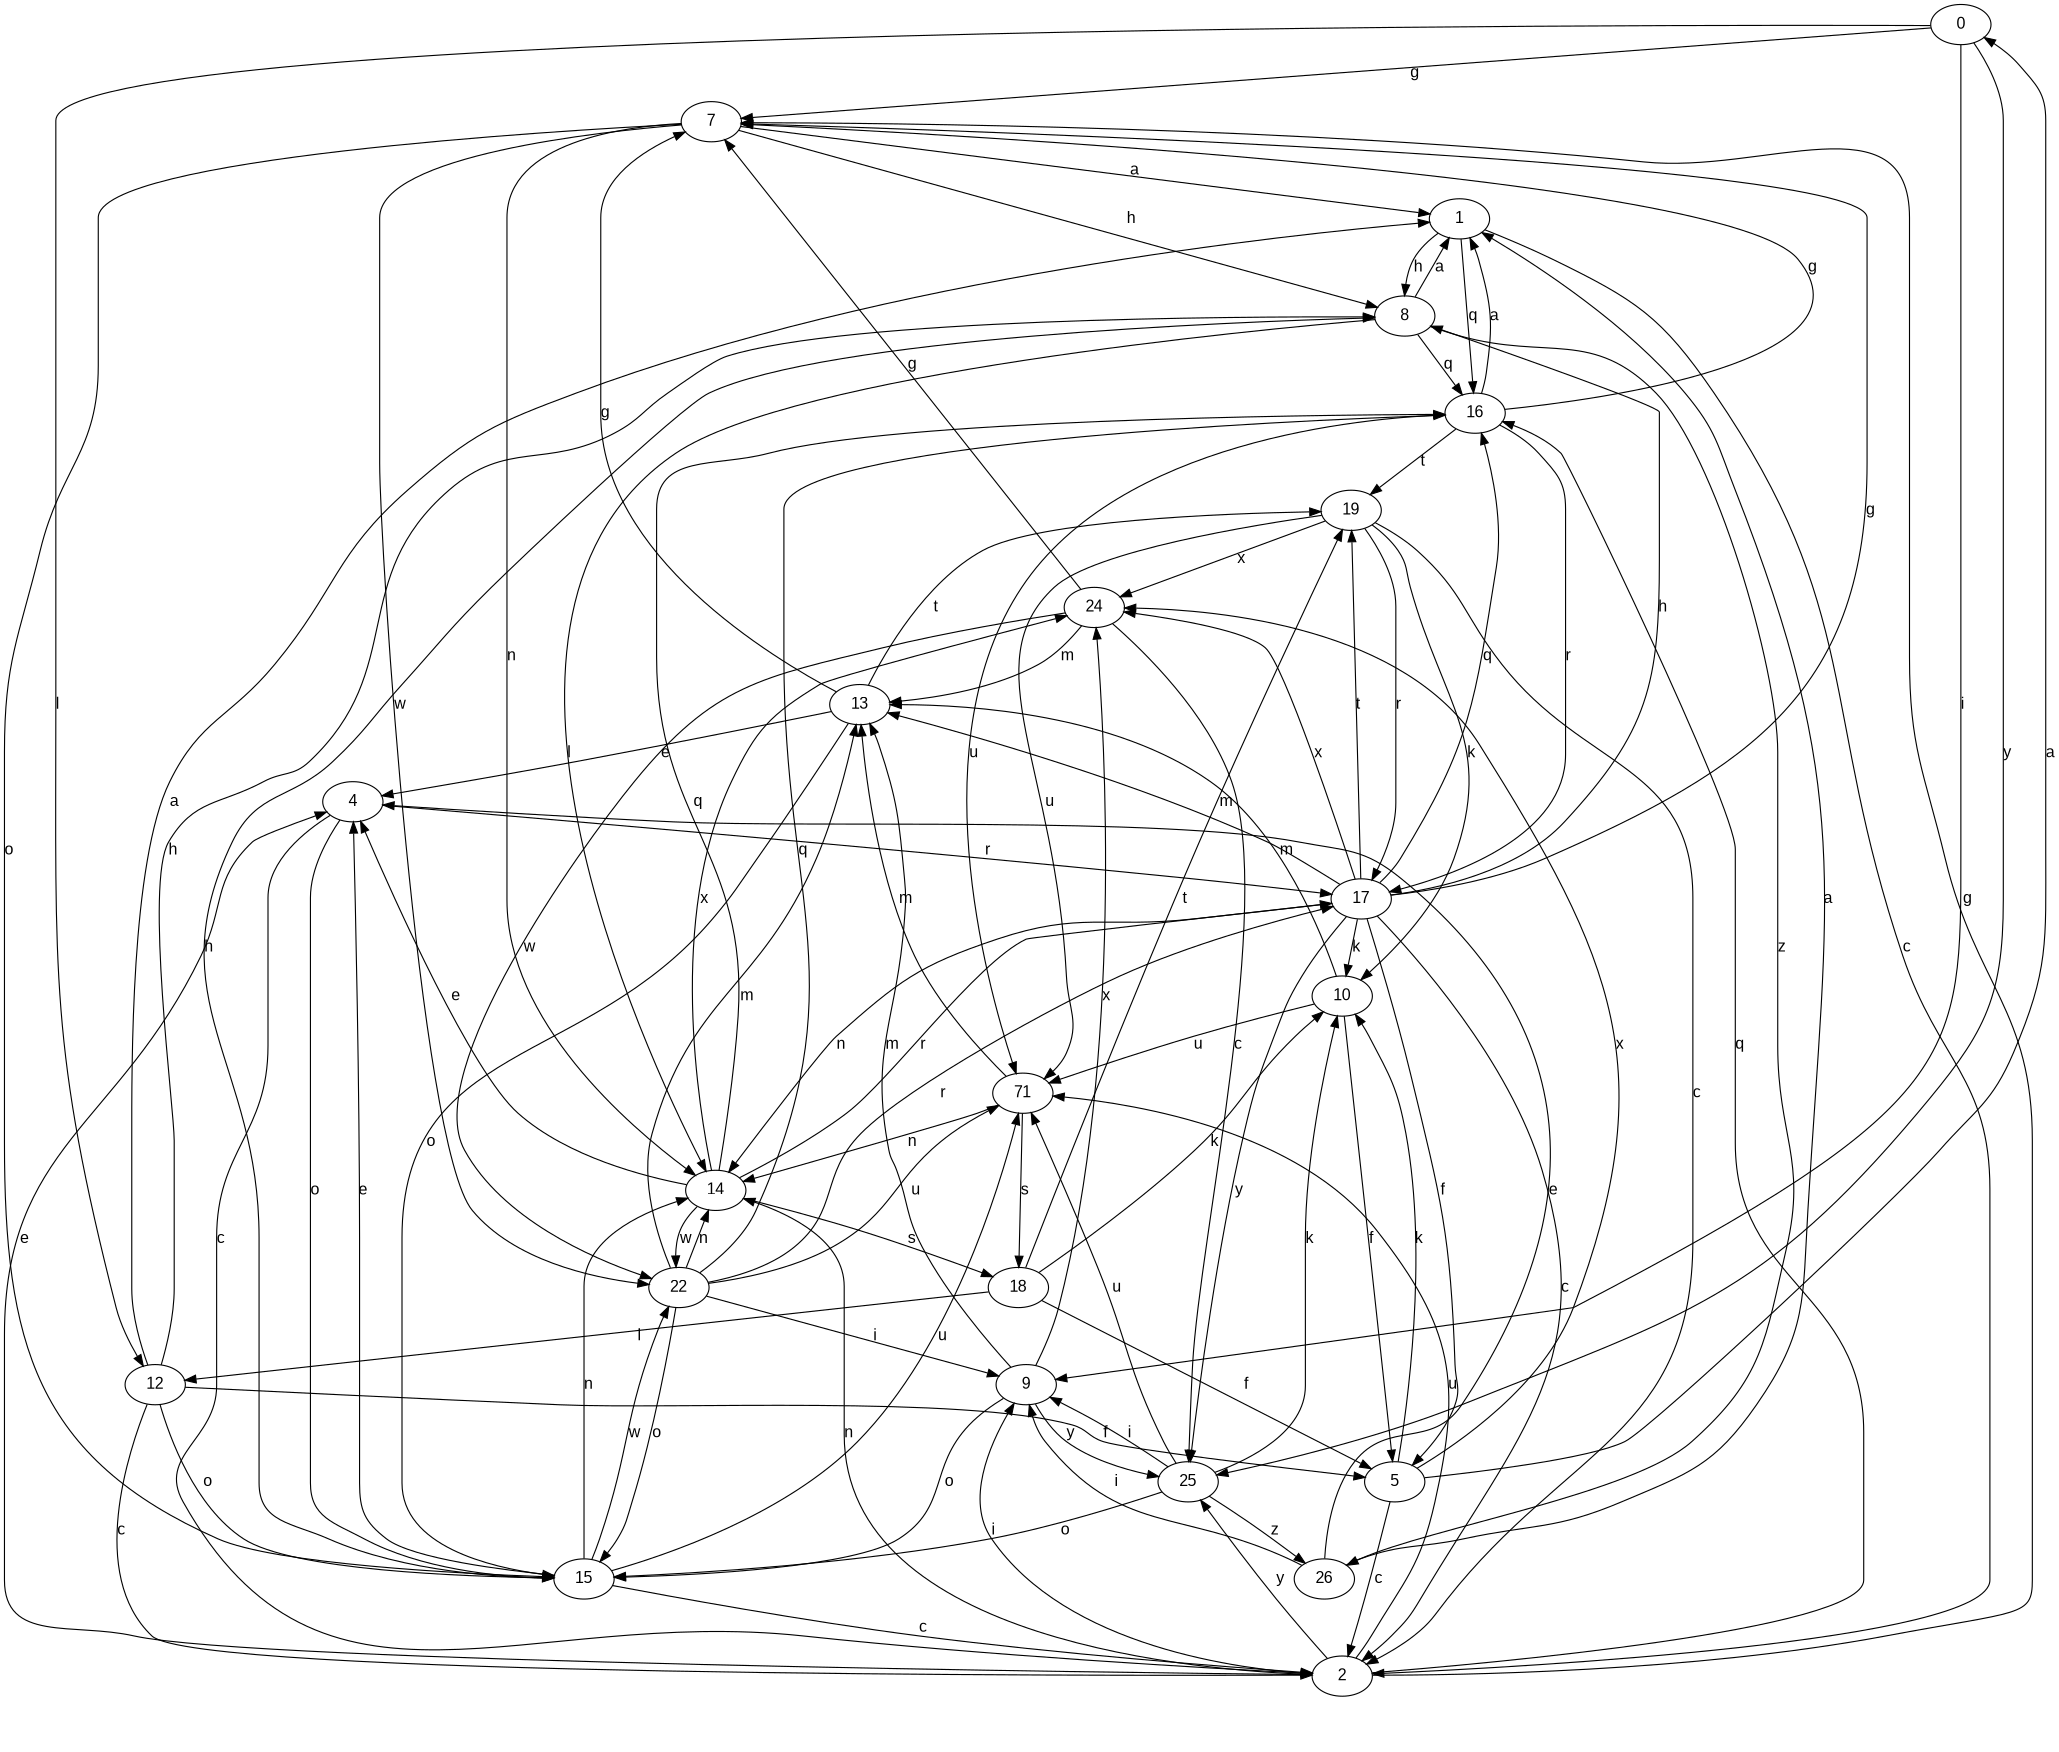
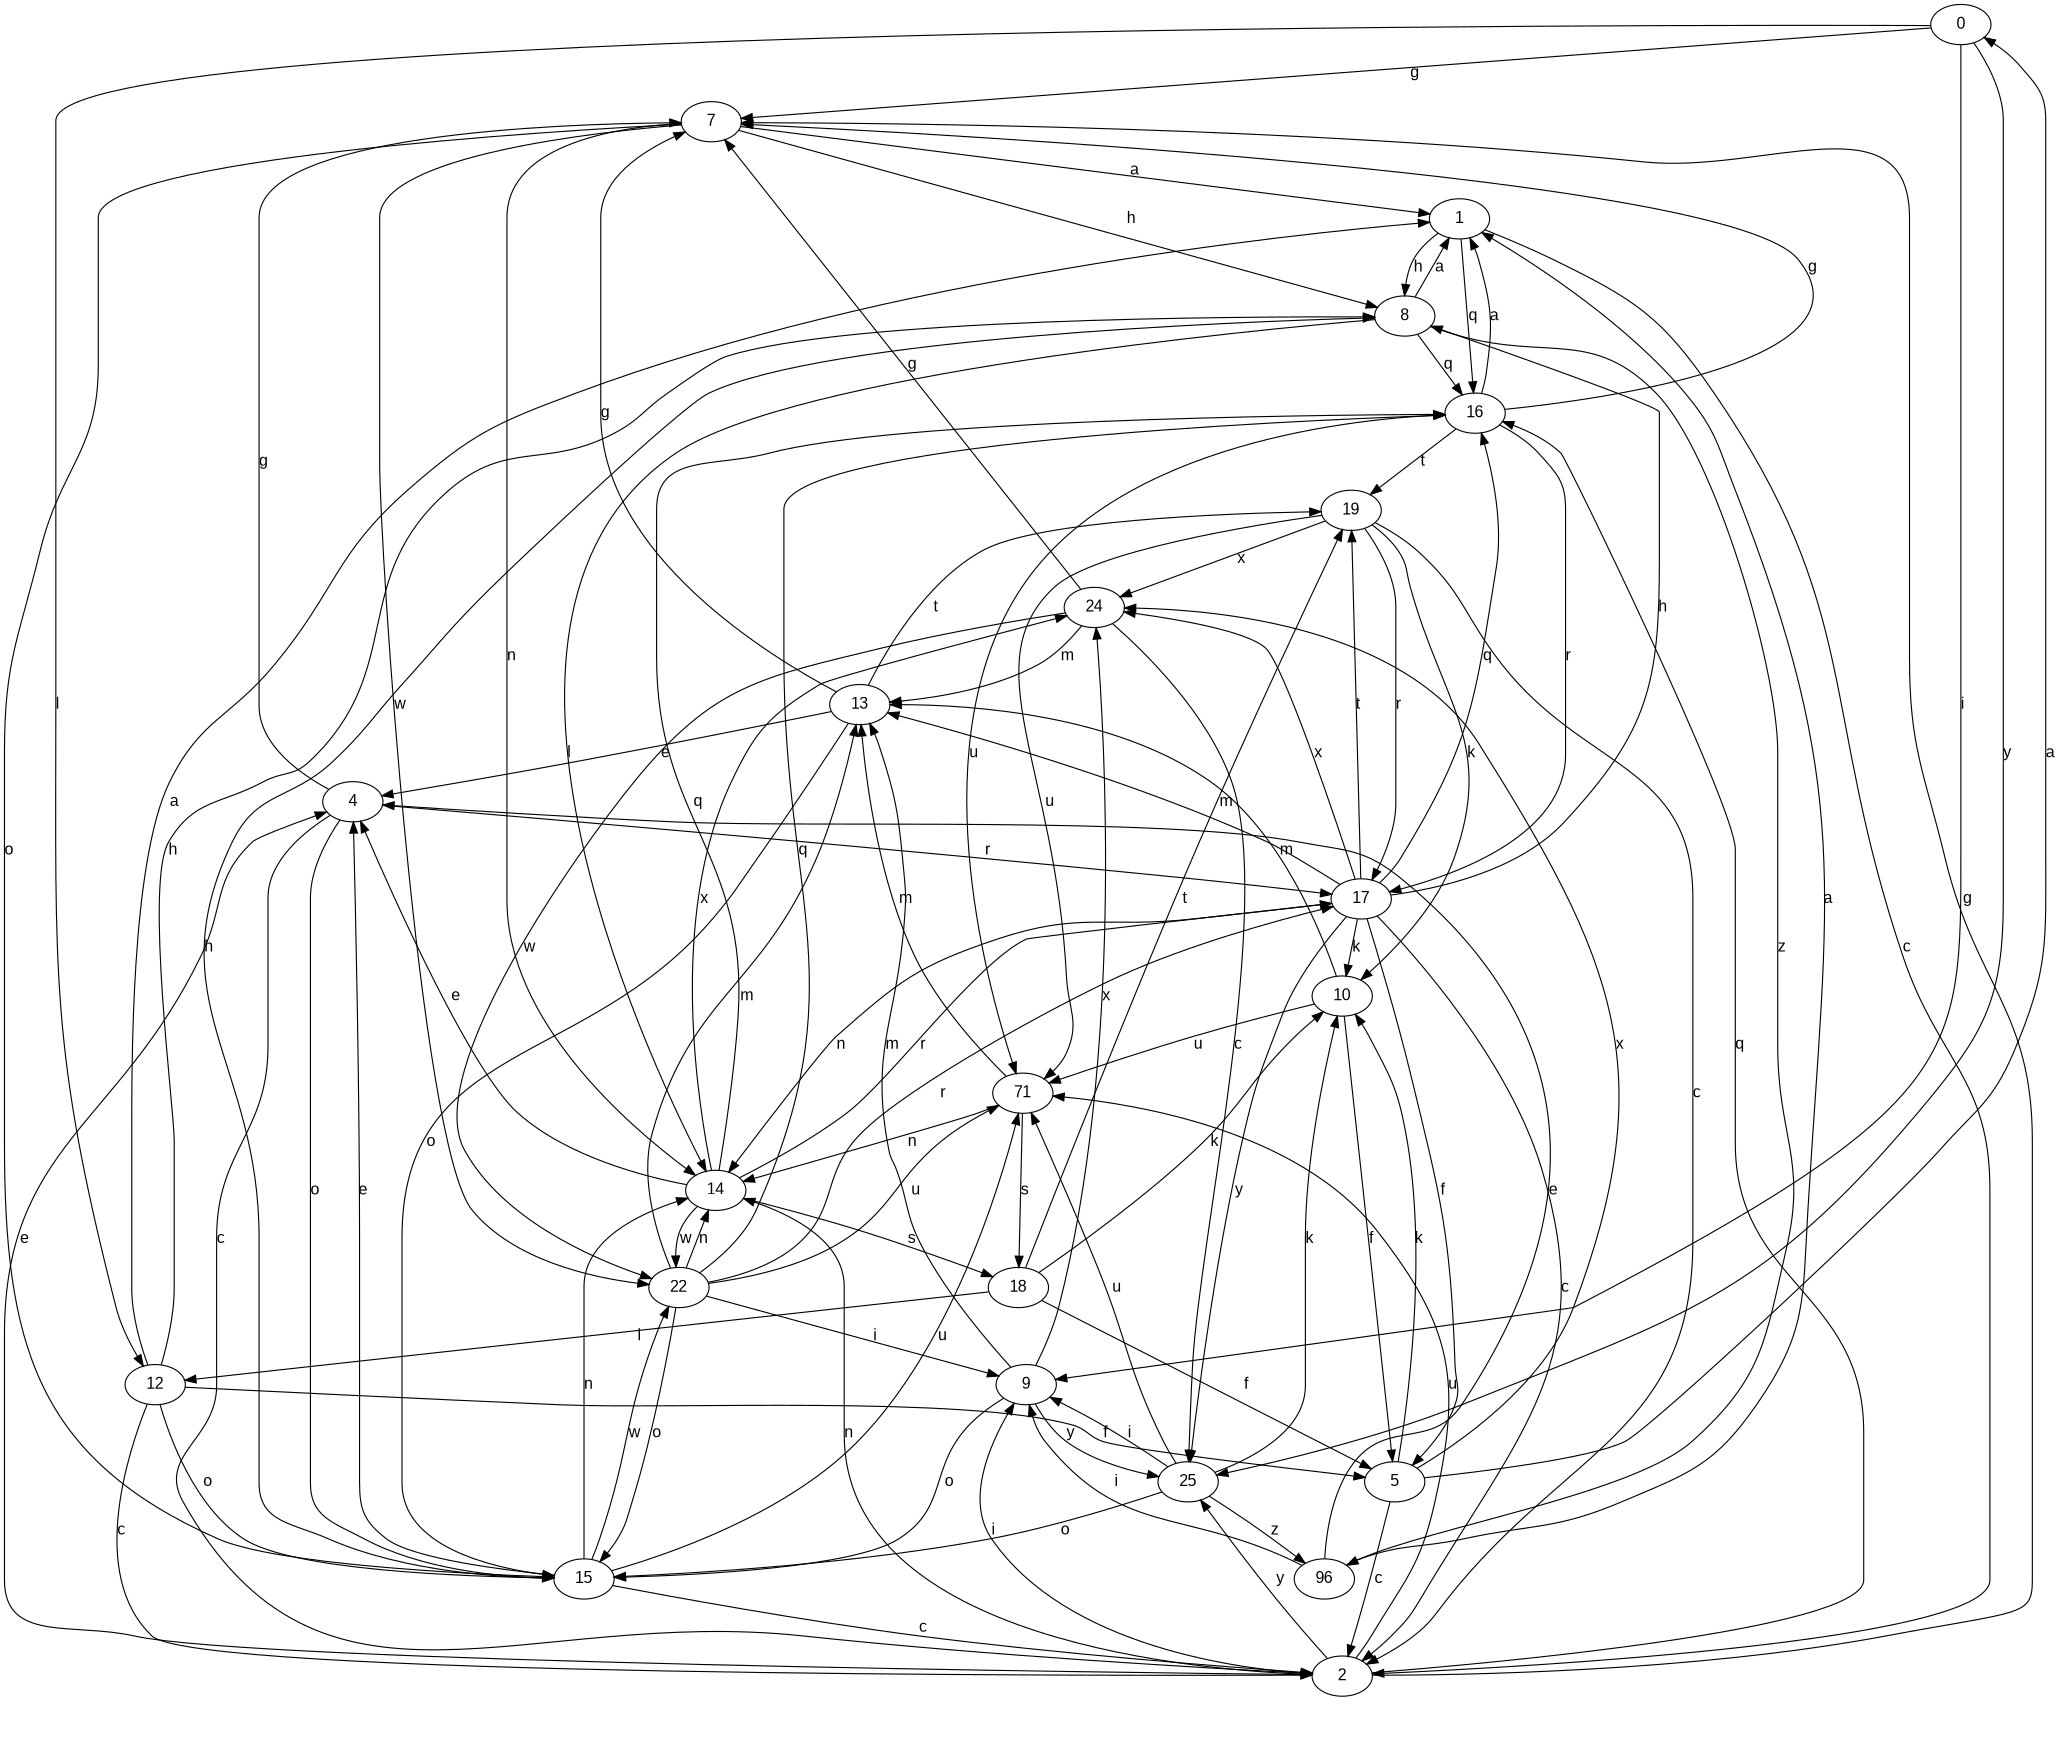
(1789, 191) -> (259, 299)
(1324, 1579) -> (1324, 1579)
